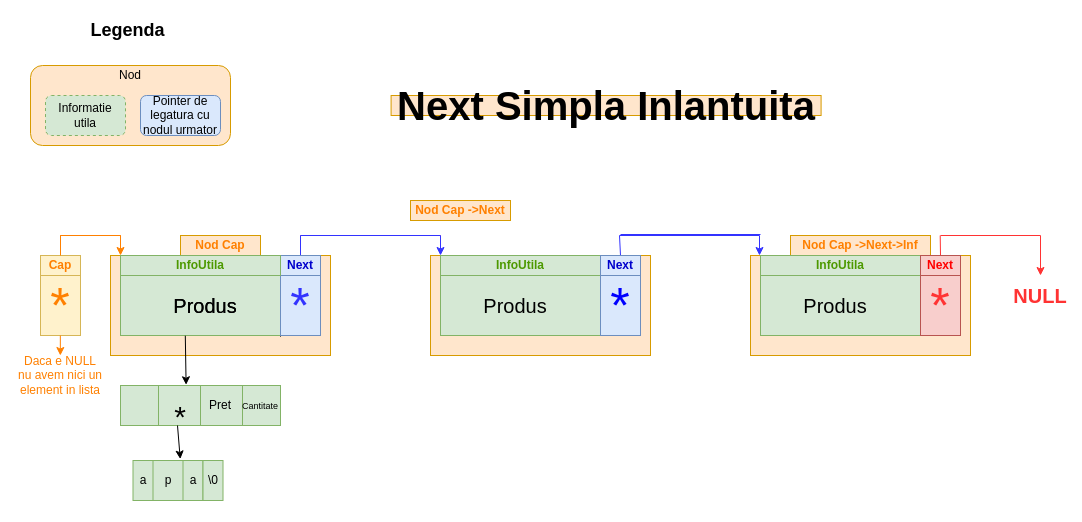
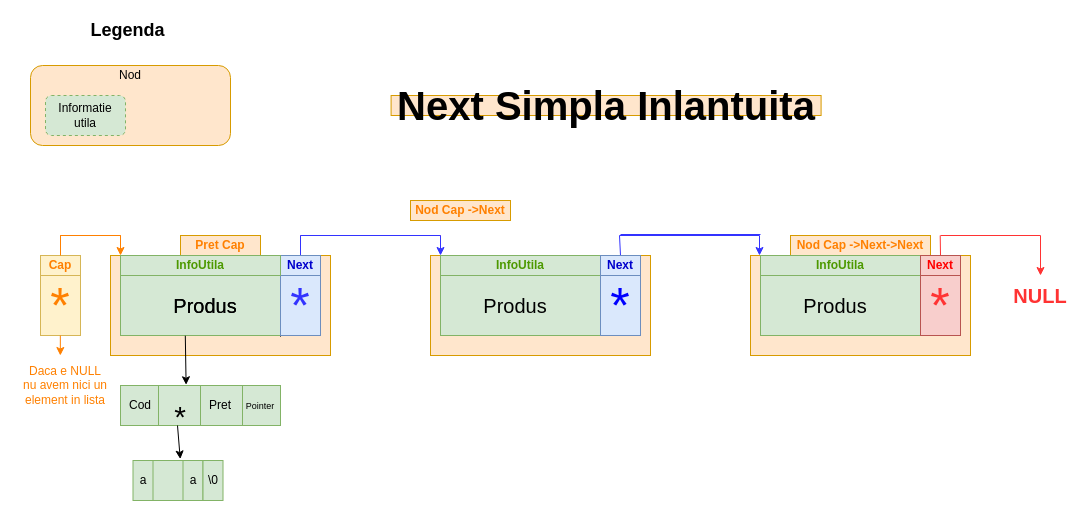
(181, 116) -> none
(221, 246) -> (221, 246)
(861, 246) -> (861, 246)
(61, 376) -> (66, 386)
none -> (141, 406)
(261, 406) -> (261, 406)
(168, 481) -> none
